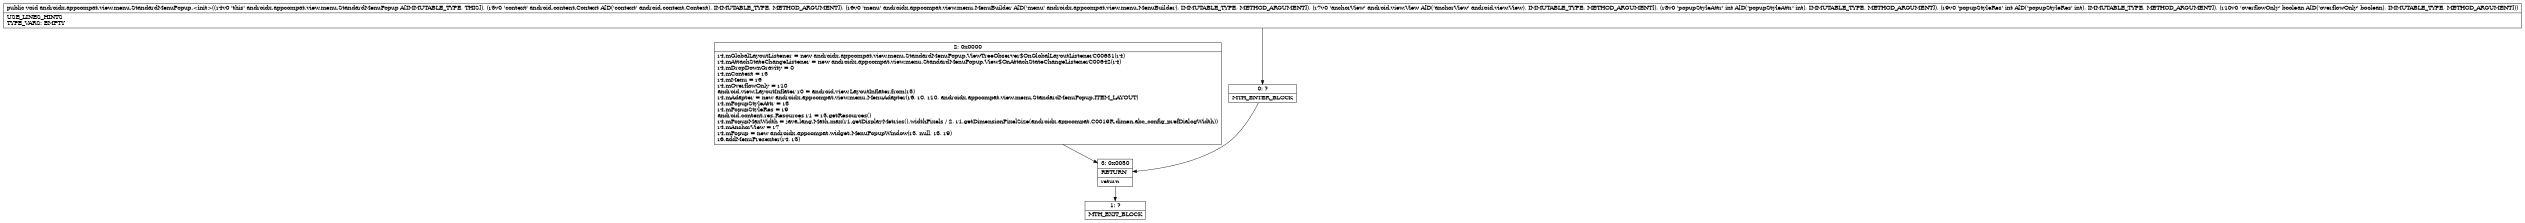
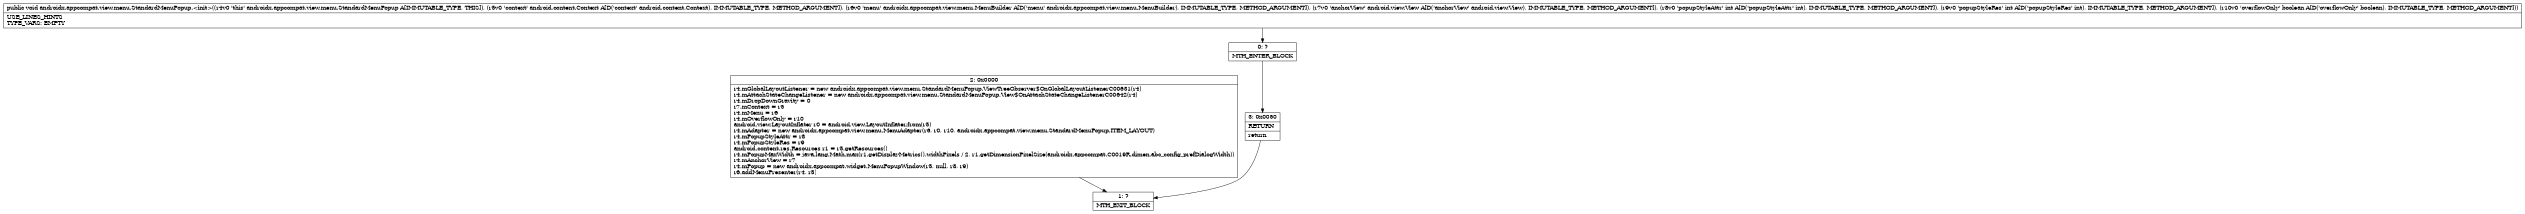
(743, 74) -> (759, 107)
(1078, 153) -> (1091, 184)
